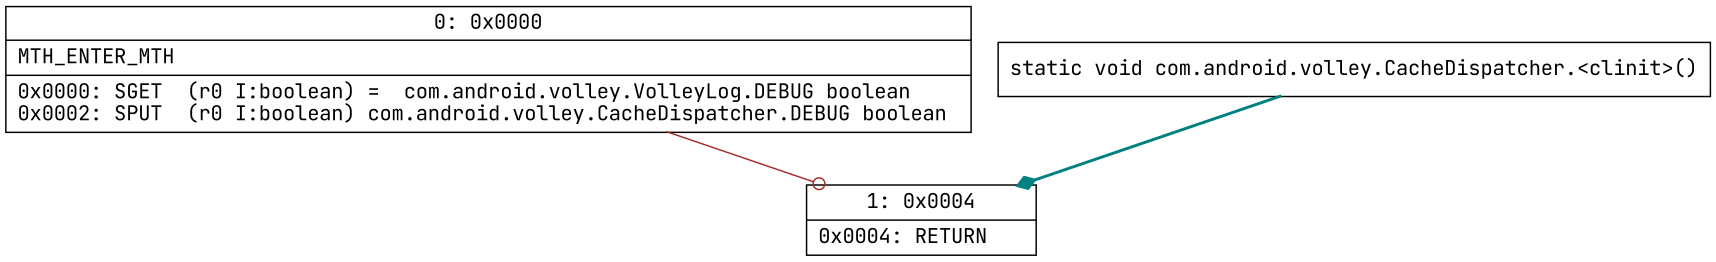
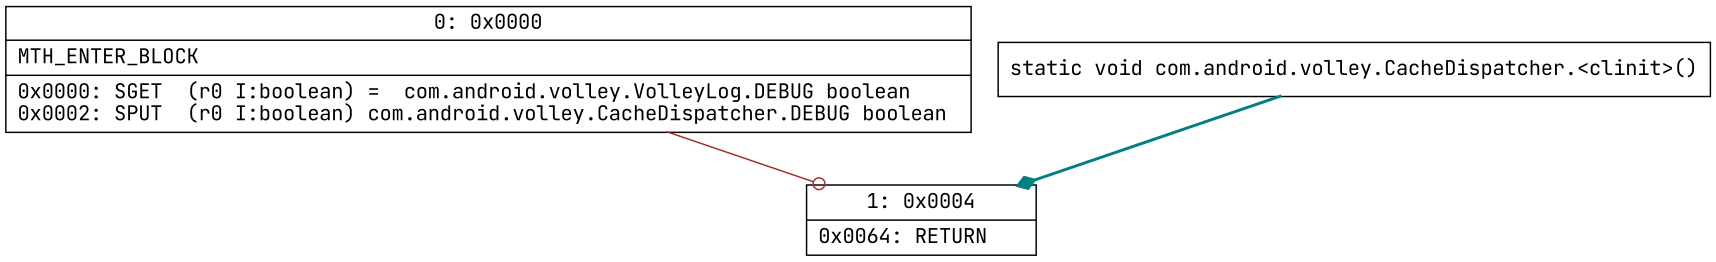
(97, 57) -> (108, 57)
(921, 237) -> (921, 237)
